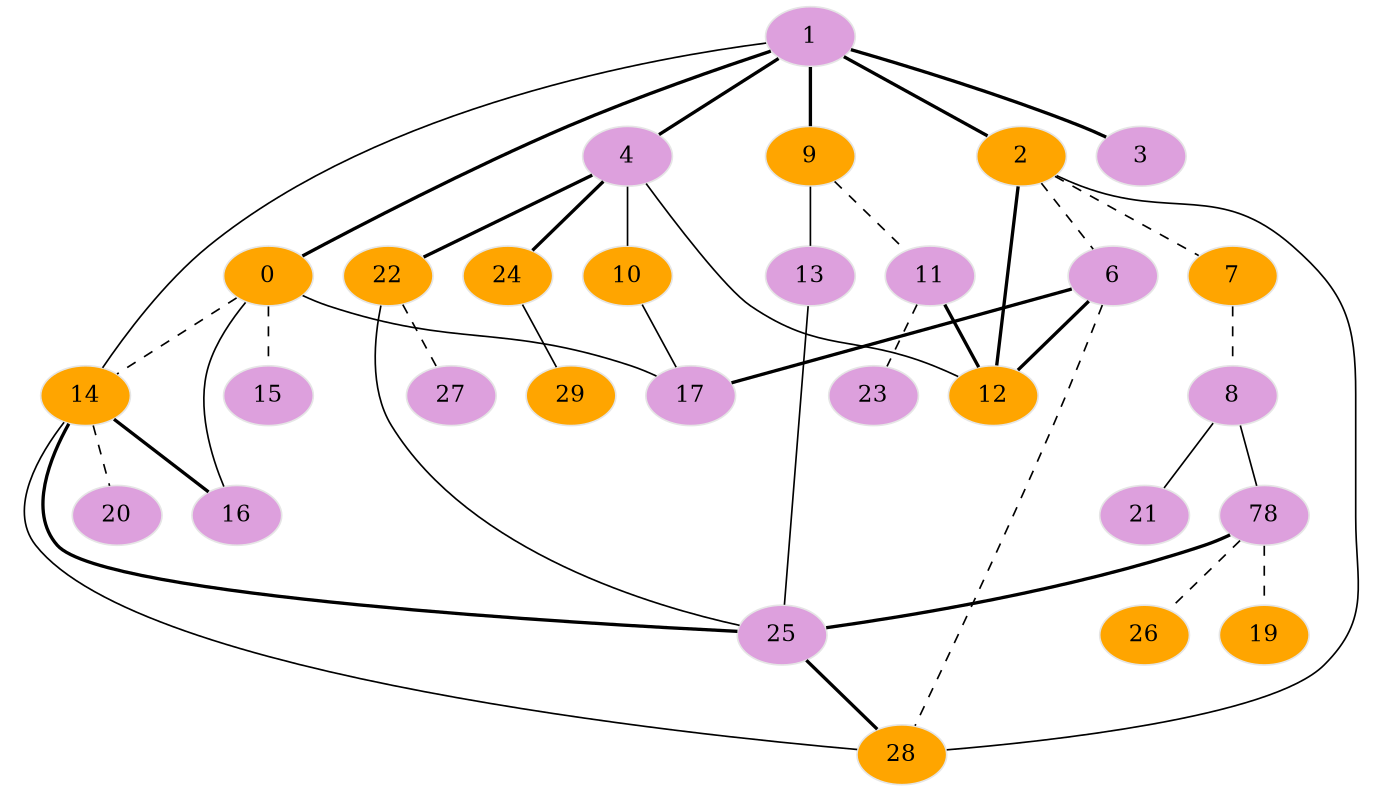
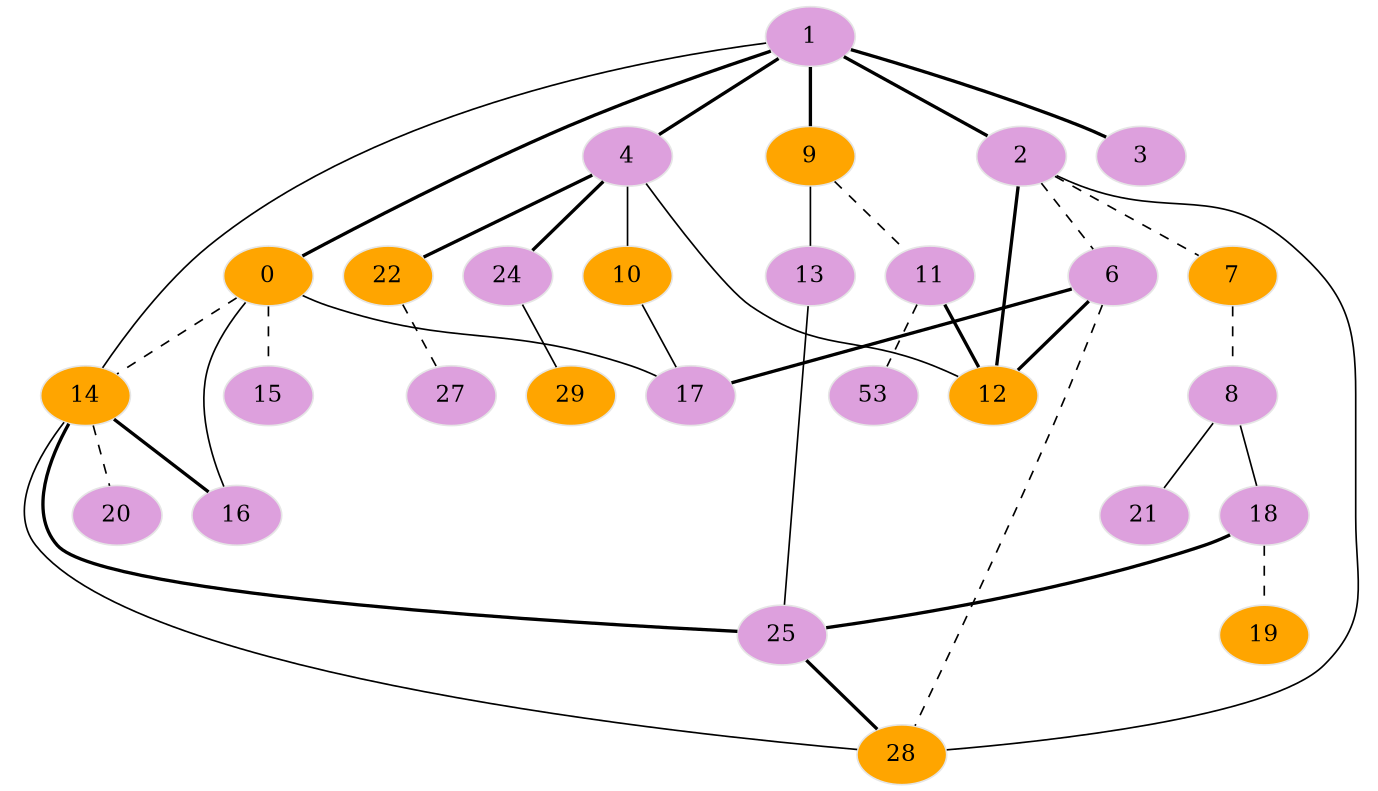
(1022, 156) -> (1022, 156)
(508, 276) -> (508, 276)
(874, 396) -> (874, 396)
(1264, 515) -> (1264, 515)
(493, 526) -> none
(1145, 635) -> none
